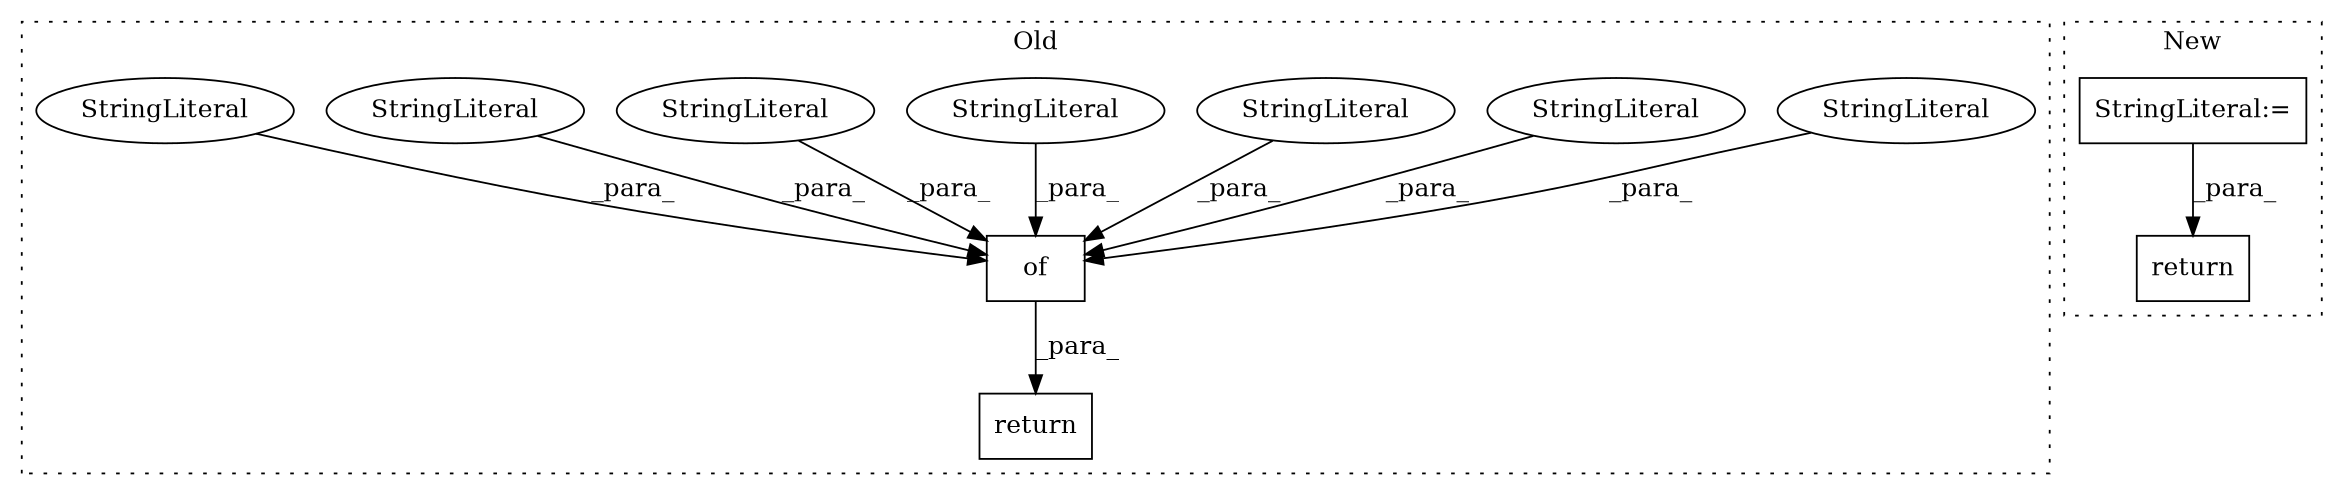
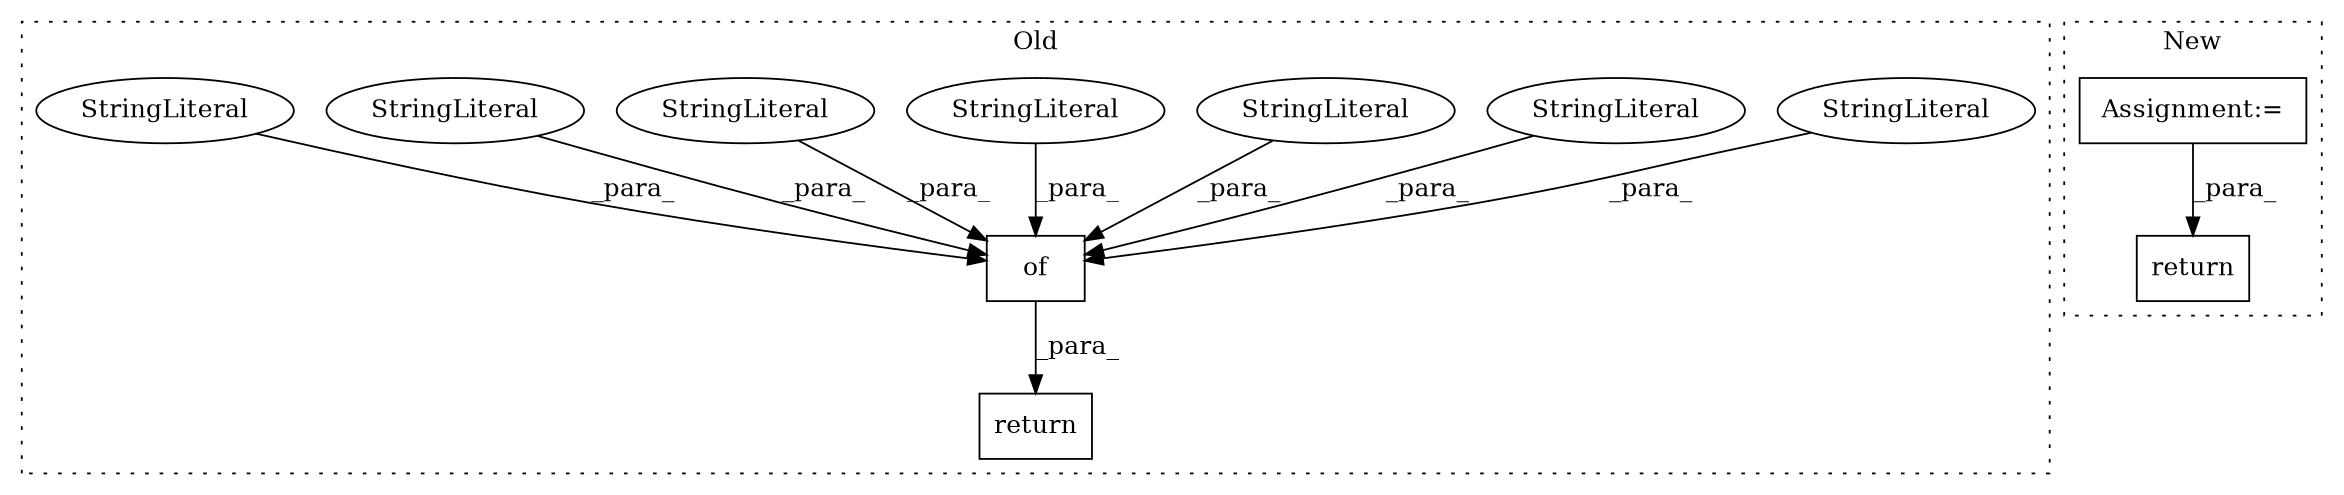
(2193, 111) -> (2193, 111)
